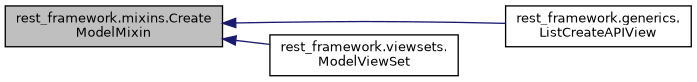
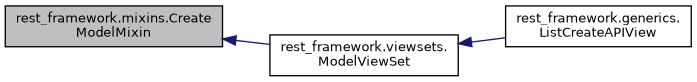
(371, 22) -> (488, 40)
